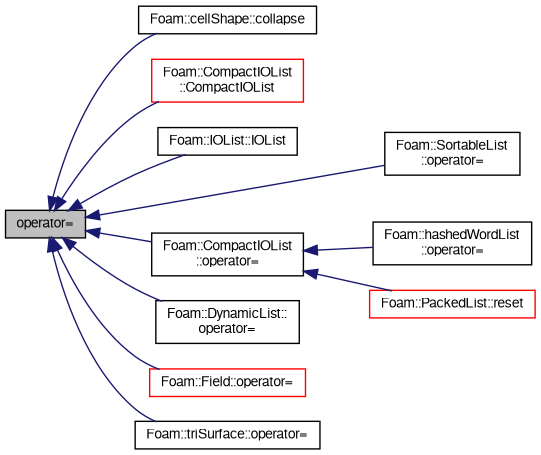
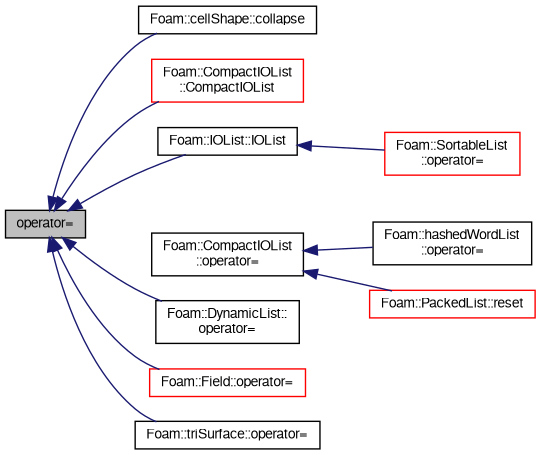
(452, 154) -> (452, 154)
(242, 190) -> (348, 148)
(126, 237) -> none
